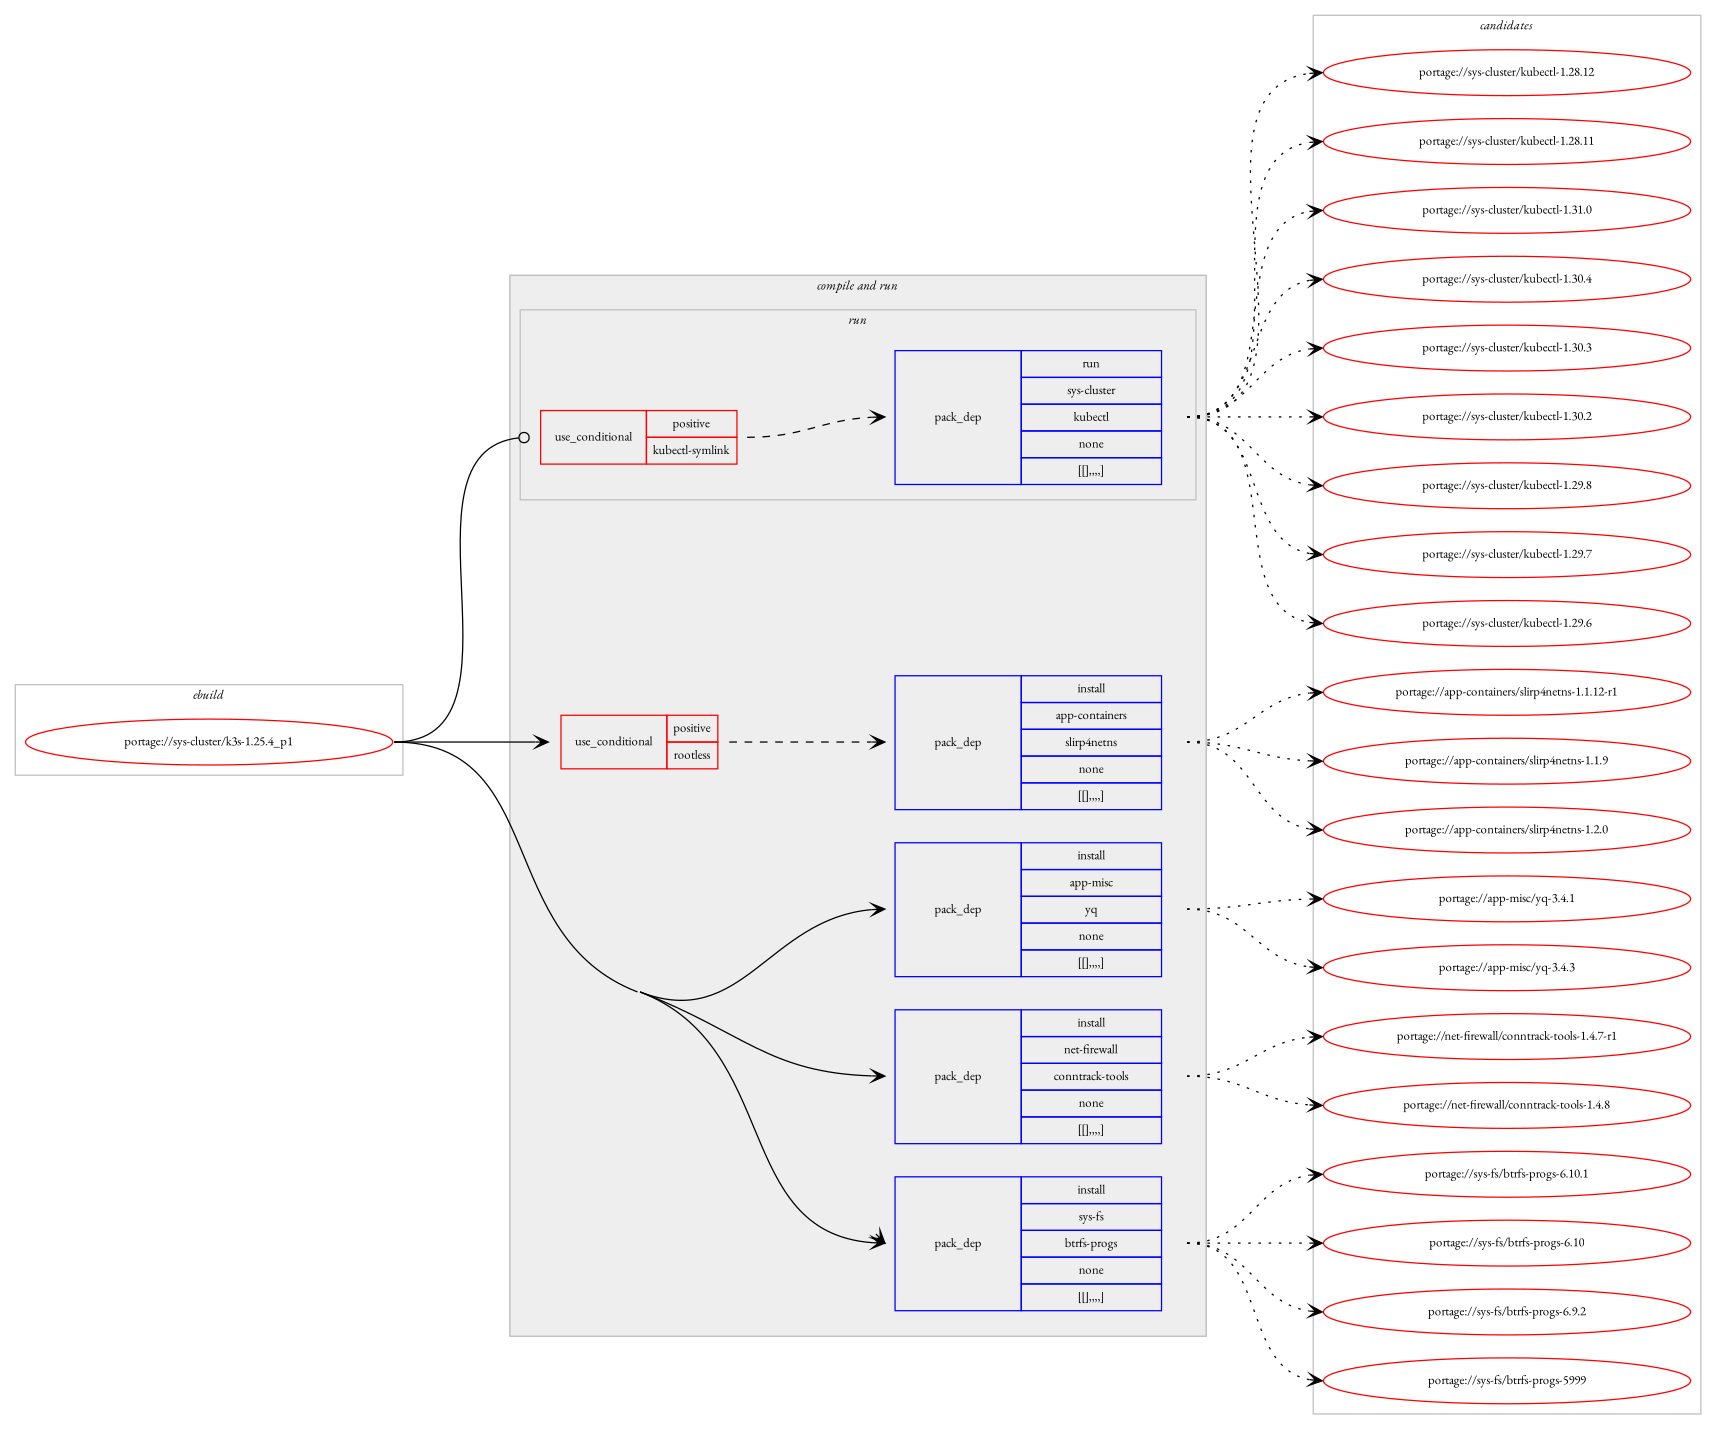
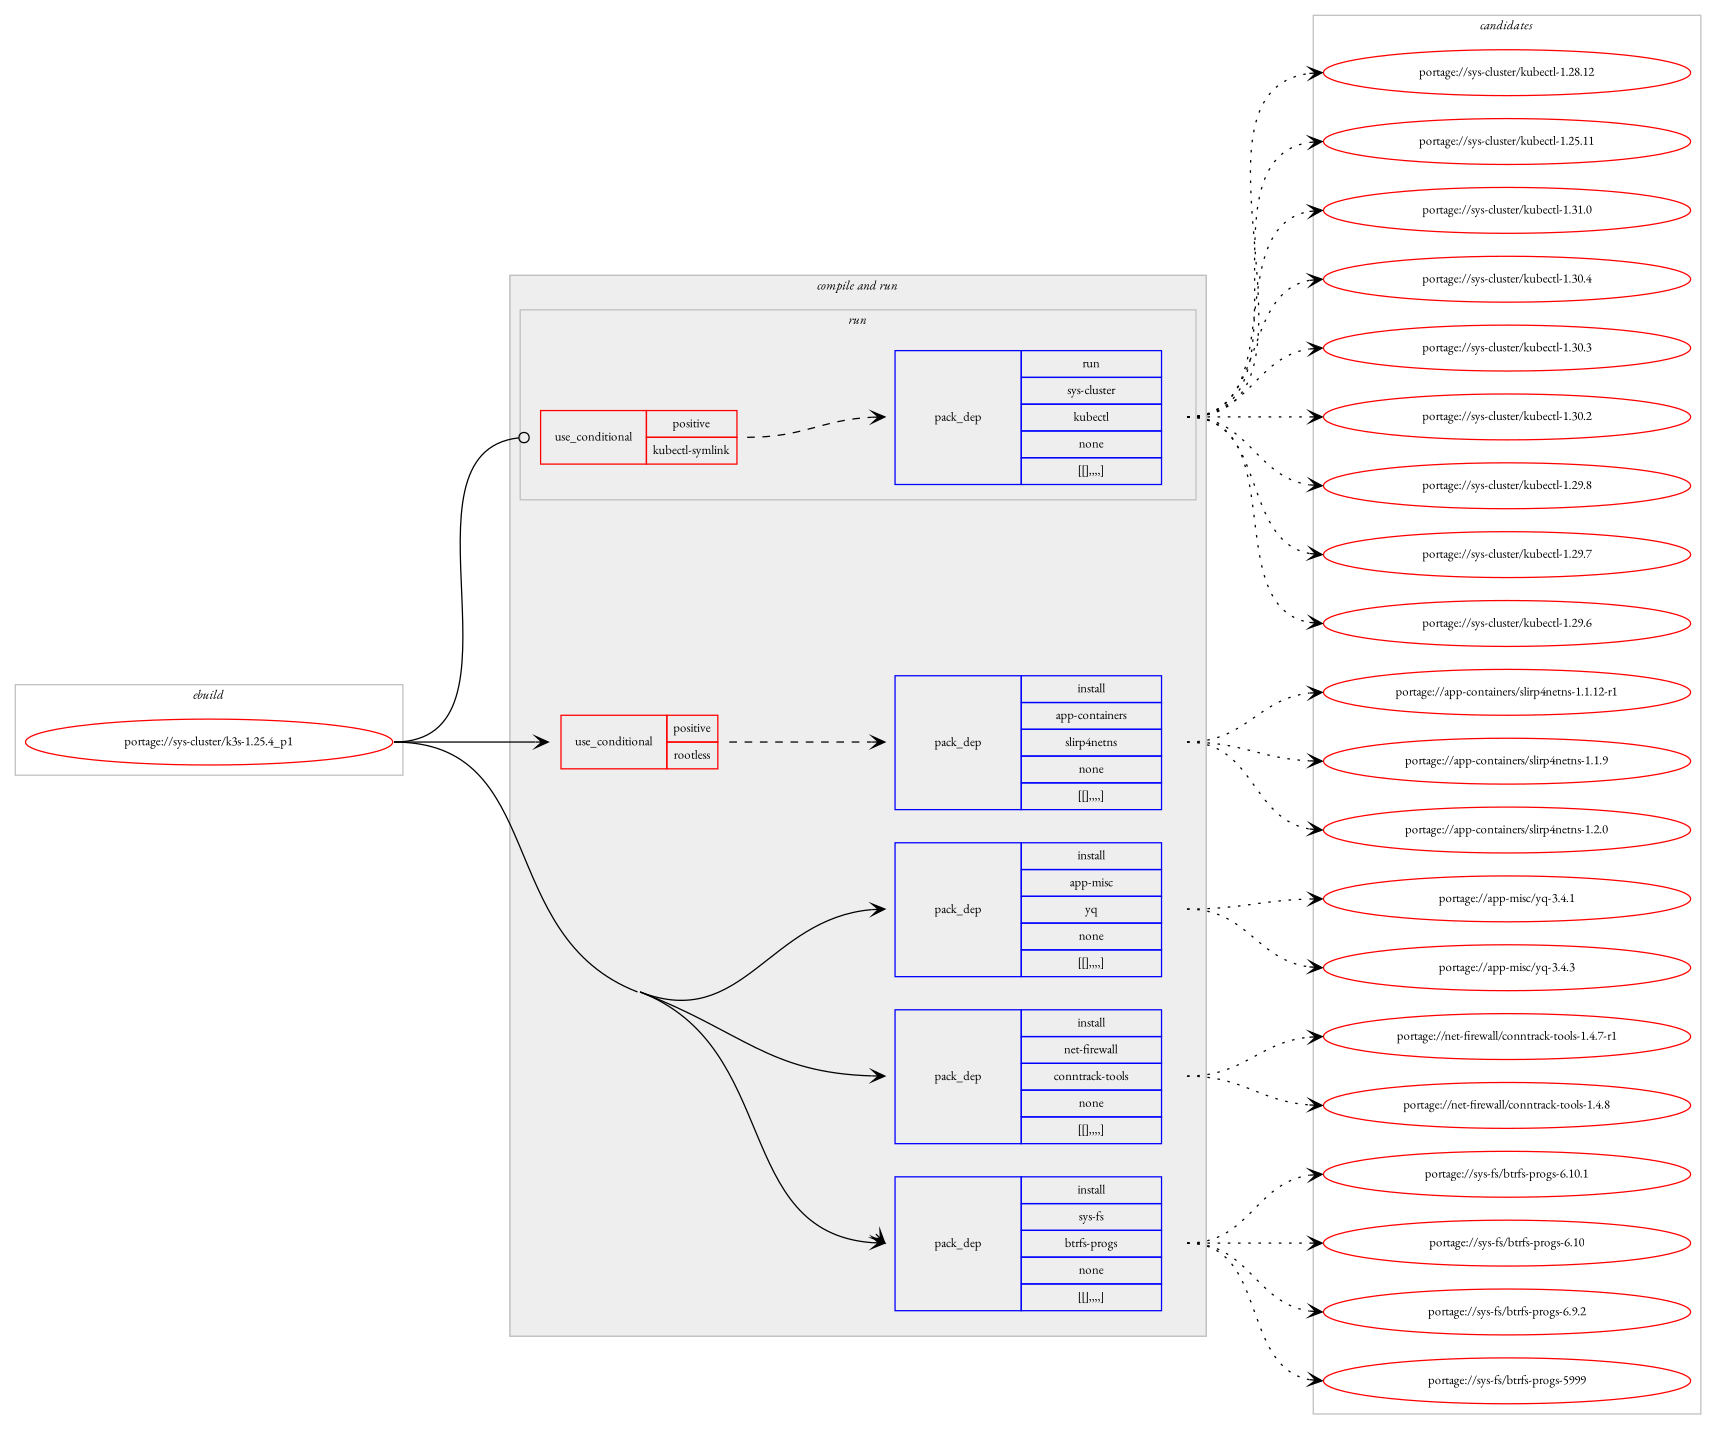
(1507, 142) -> (1507, 142)
